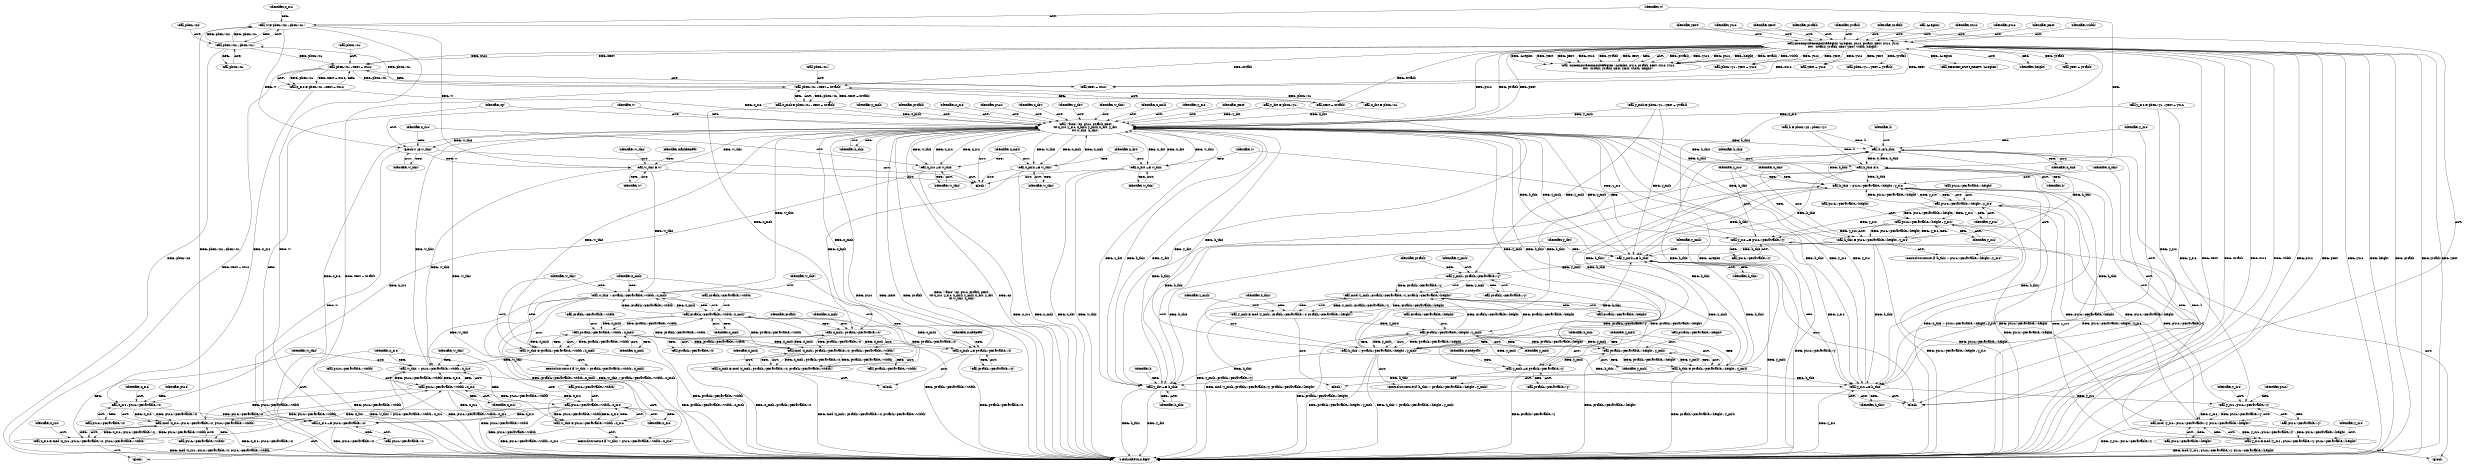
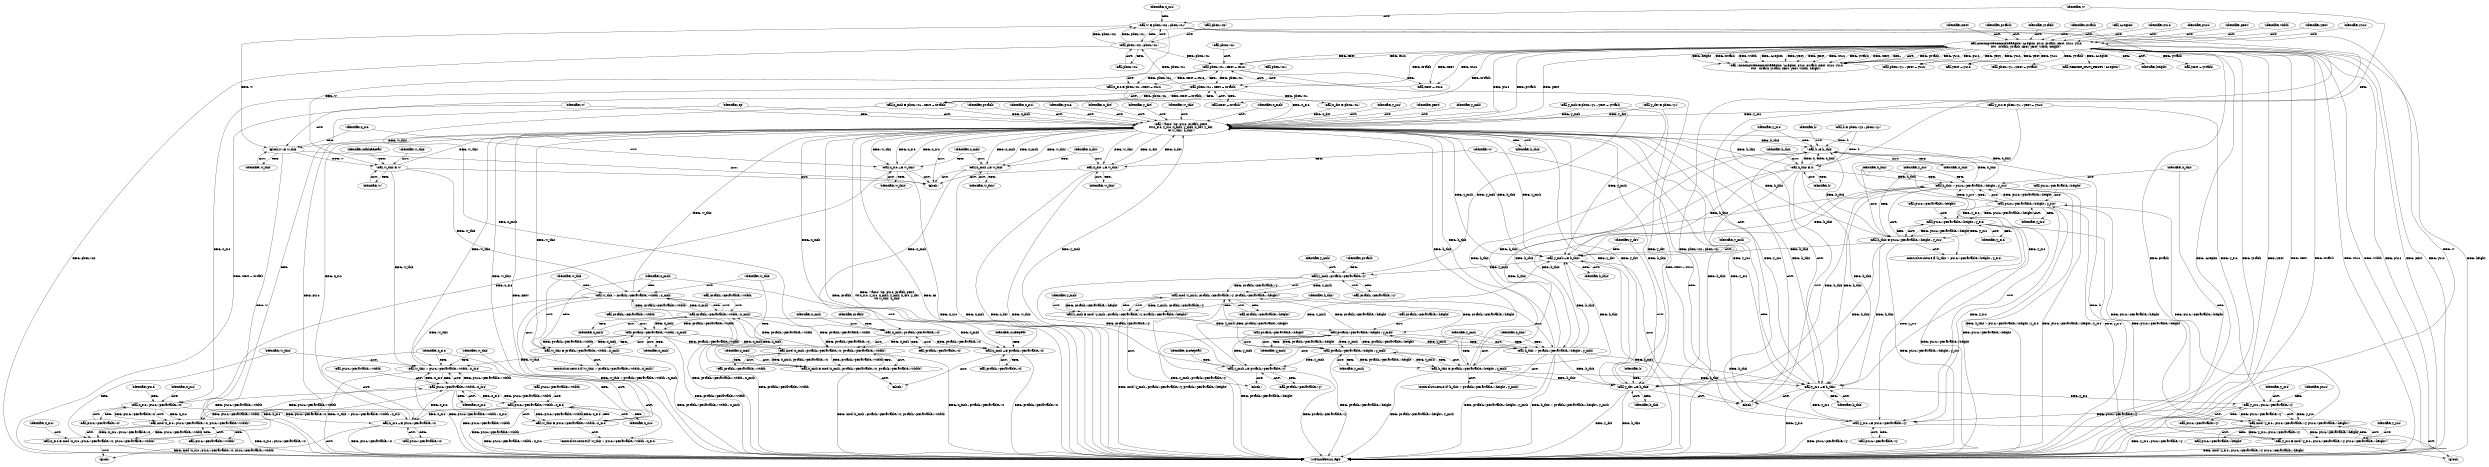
(1824, 306) -> (1821, 414)
